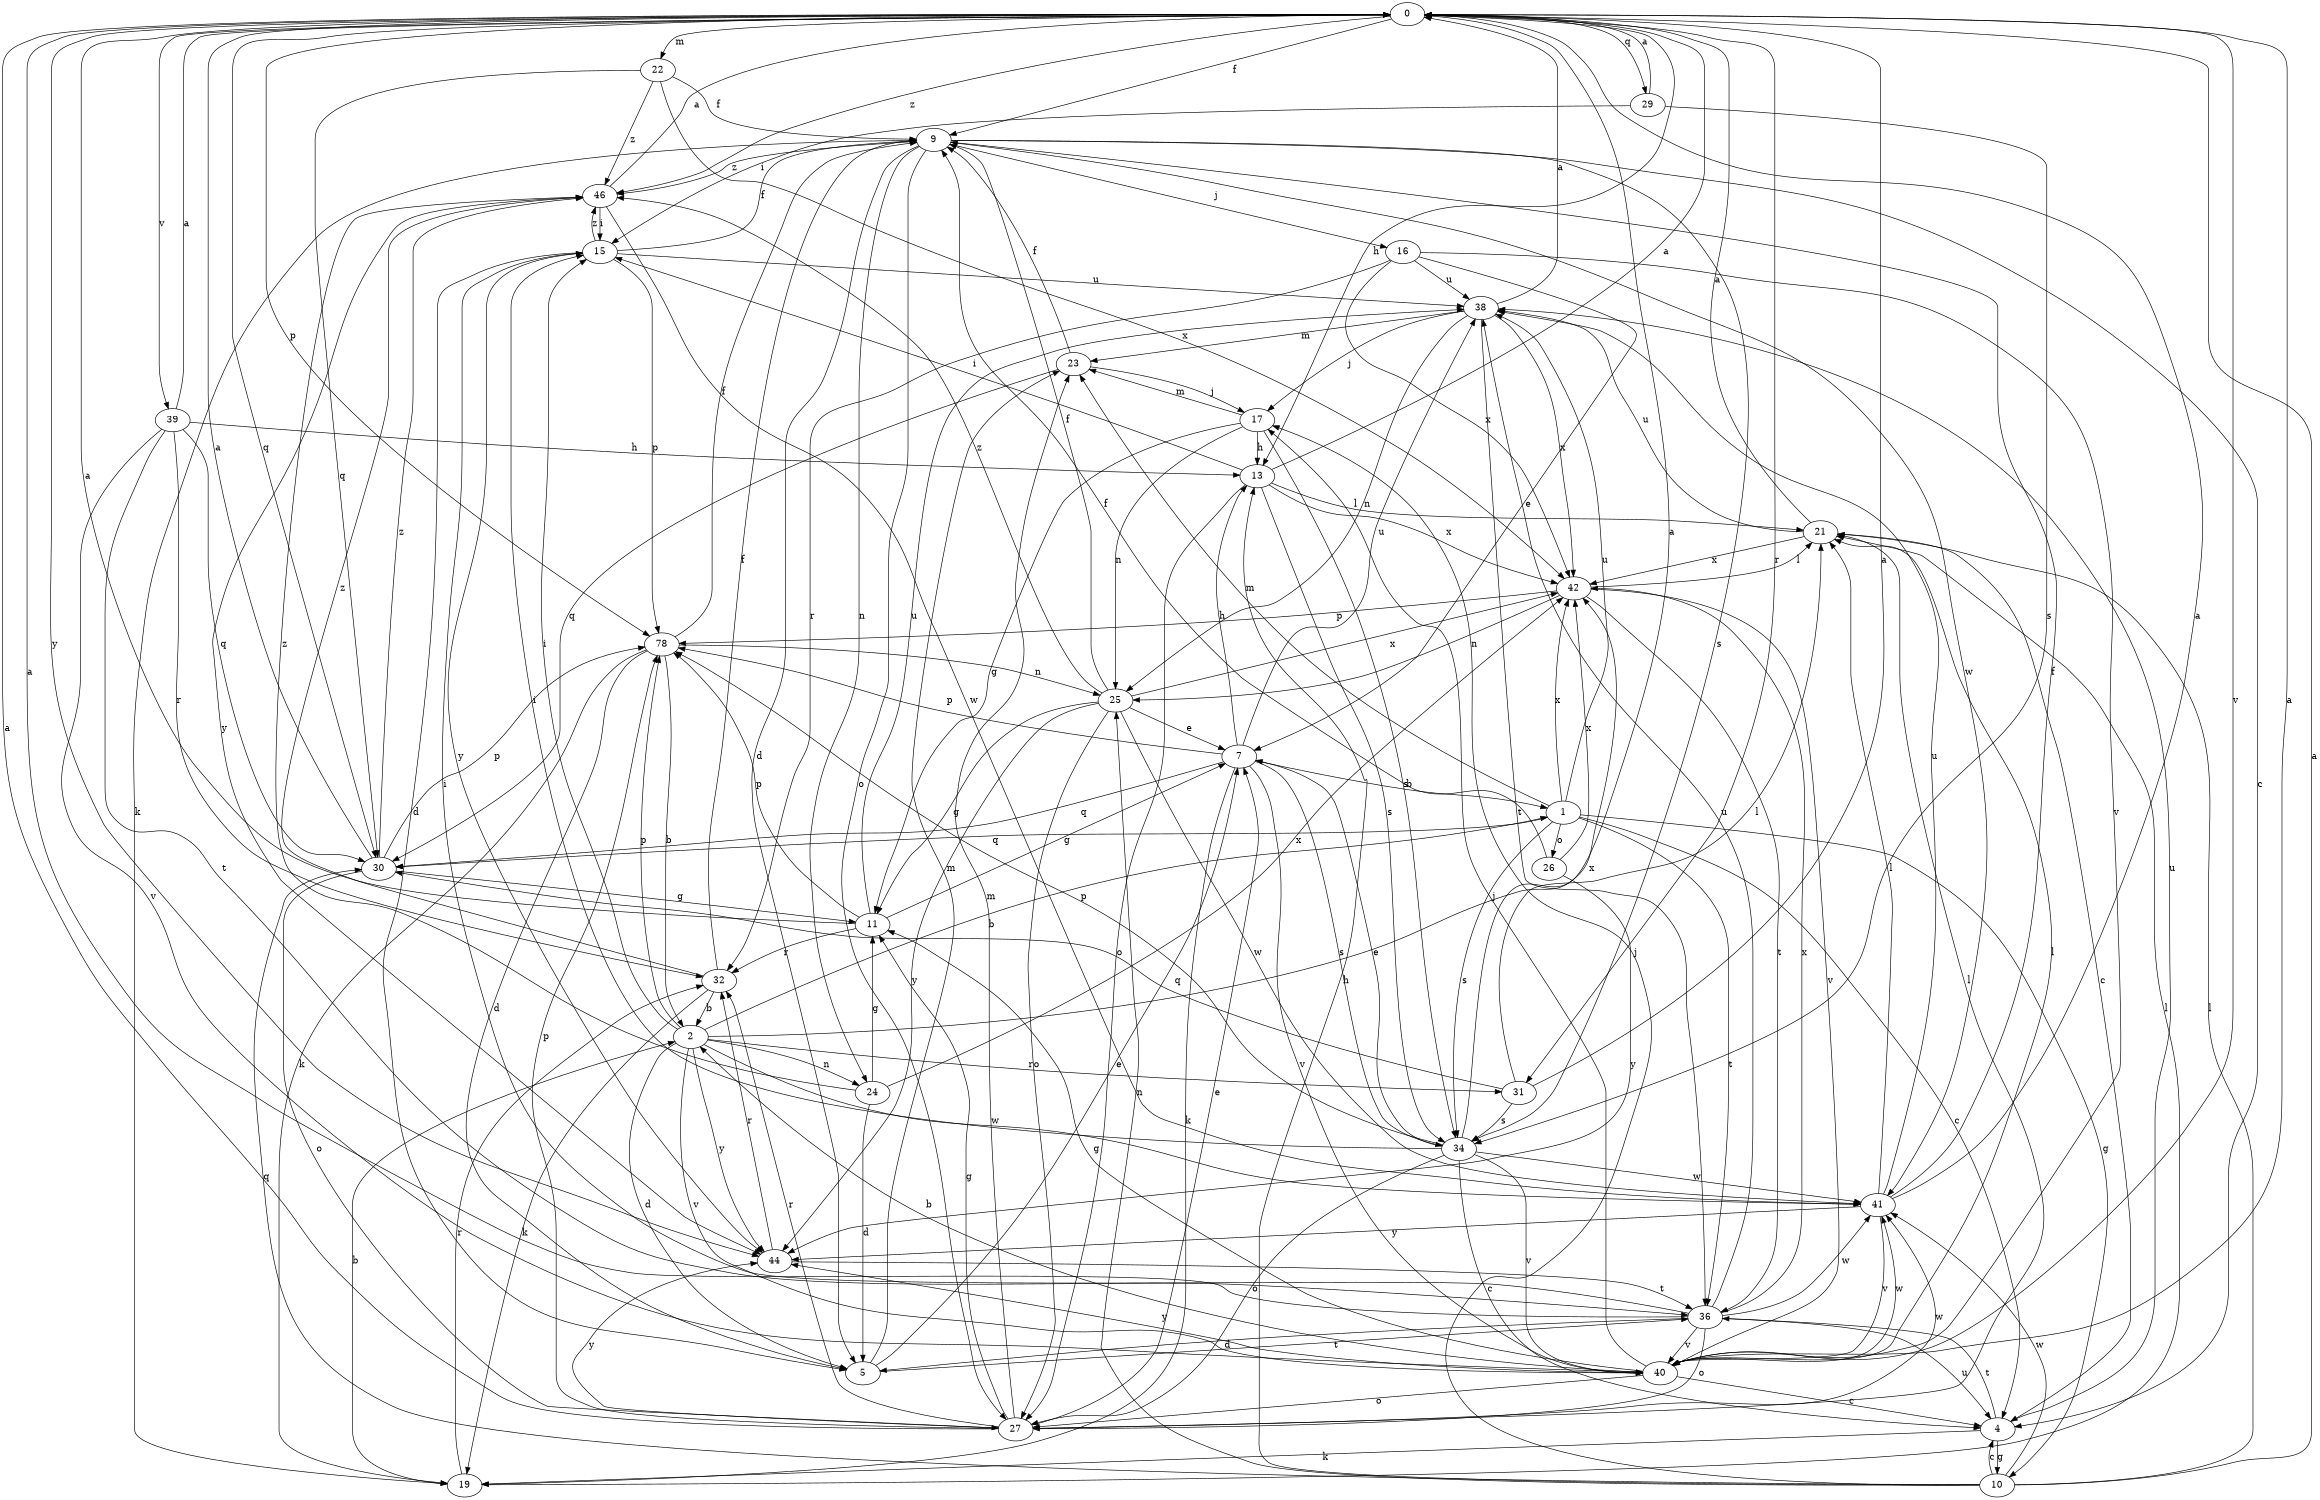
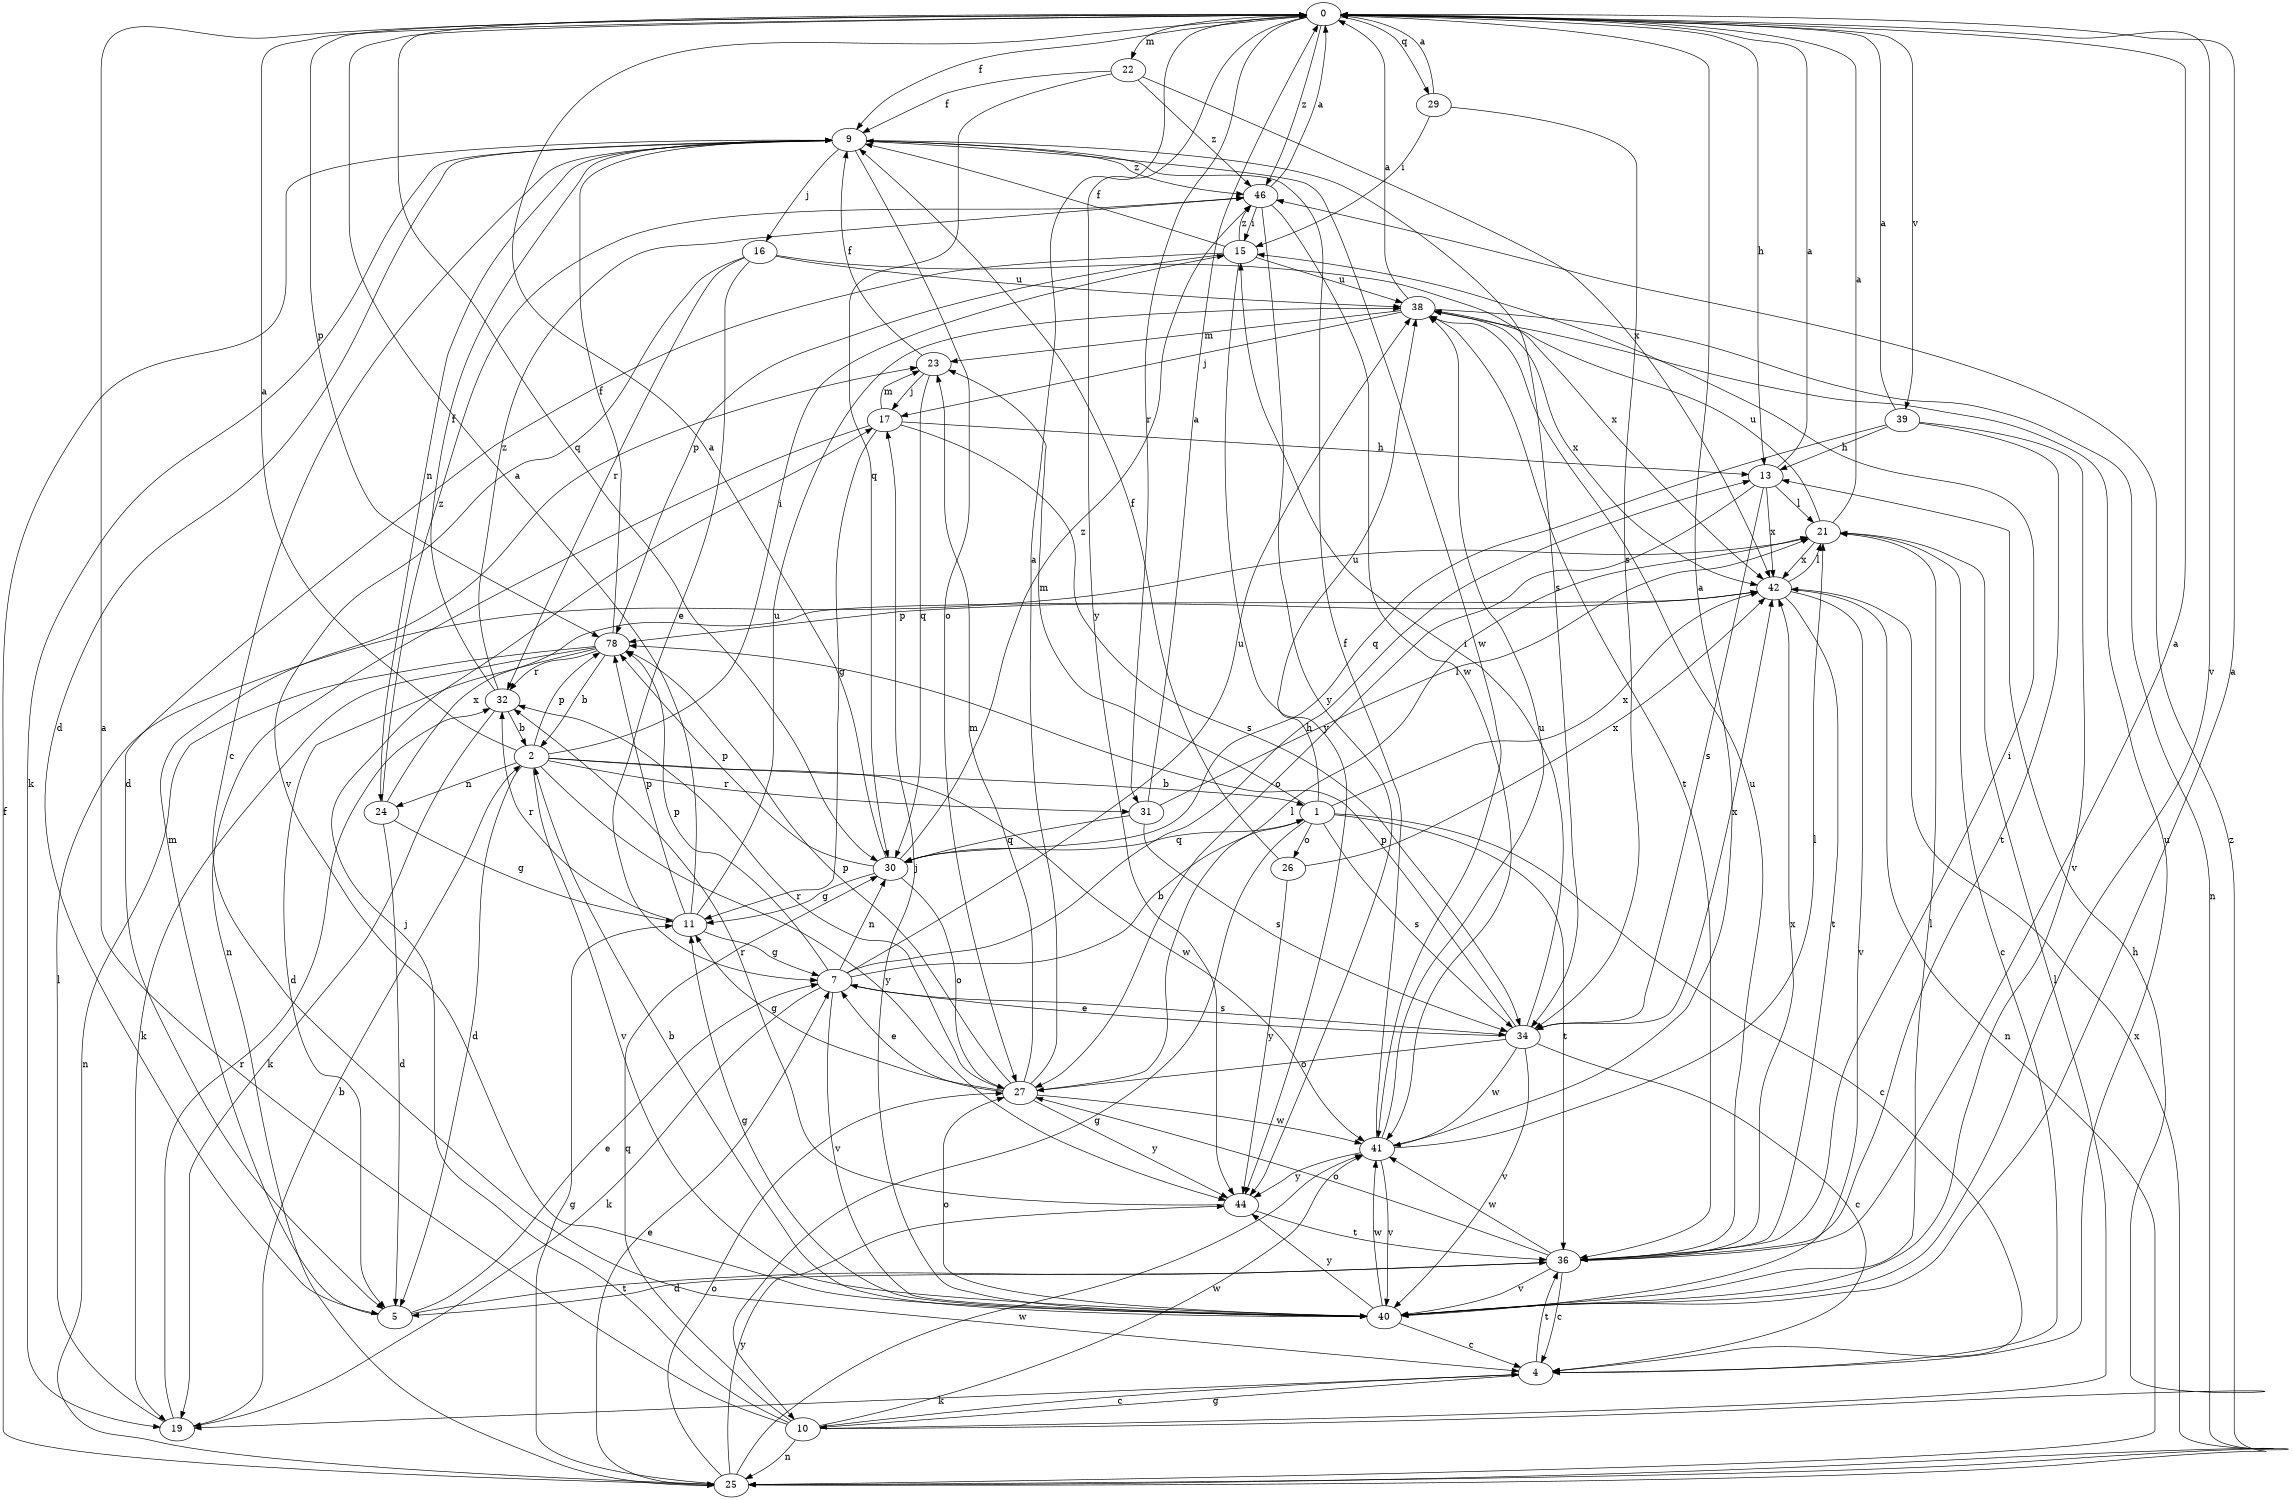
(918, 356) -> none
(1084, 813) -> (872, 925)
(259, 857) -> (533, 668)
(1965, 1373) -> (1559, 1317)
